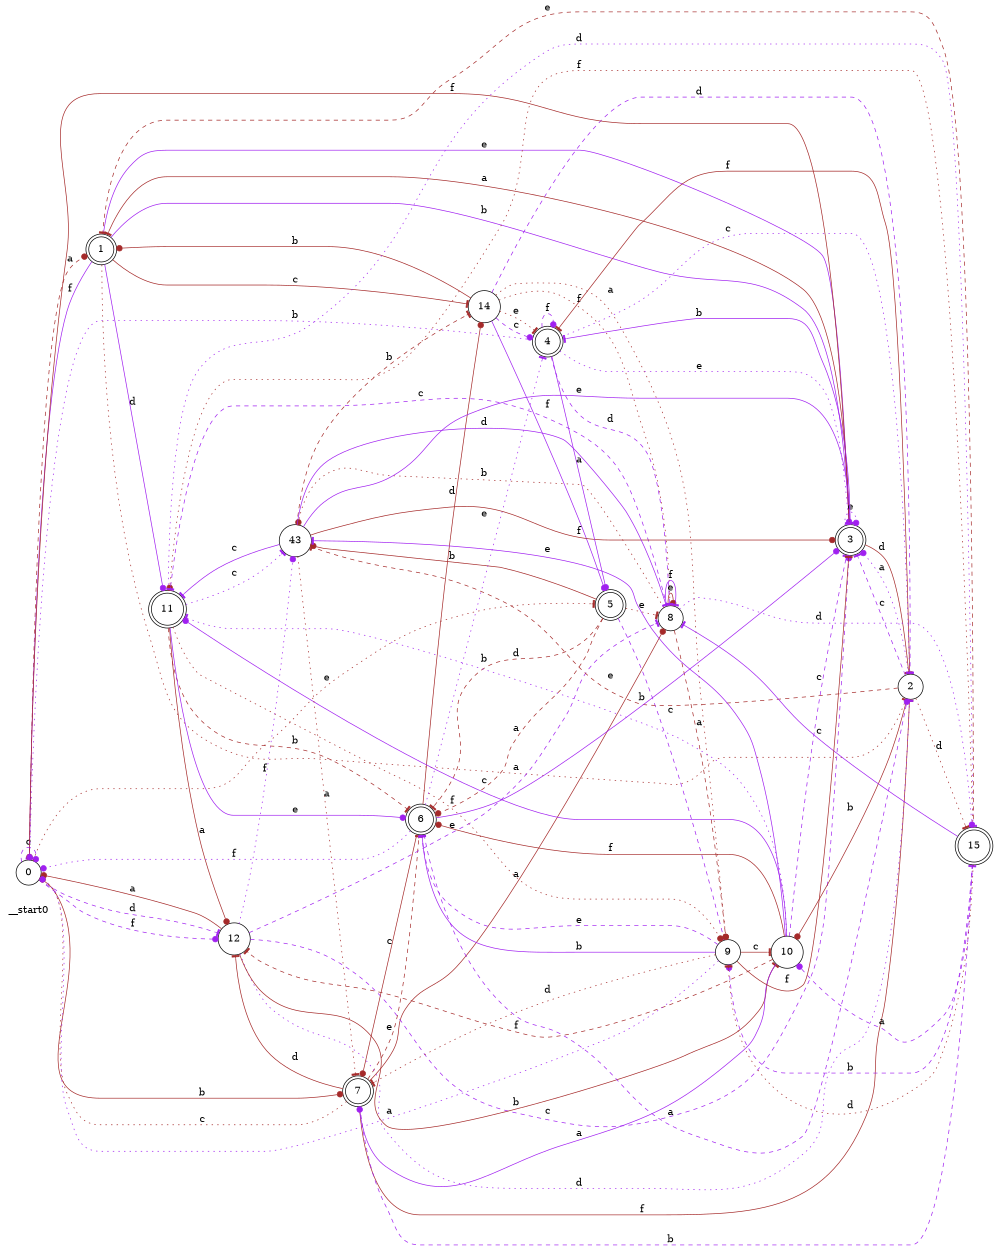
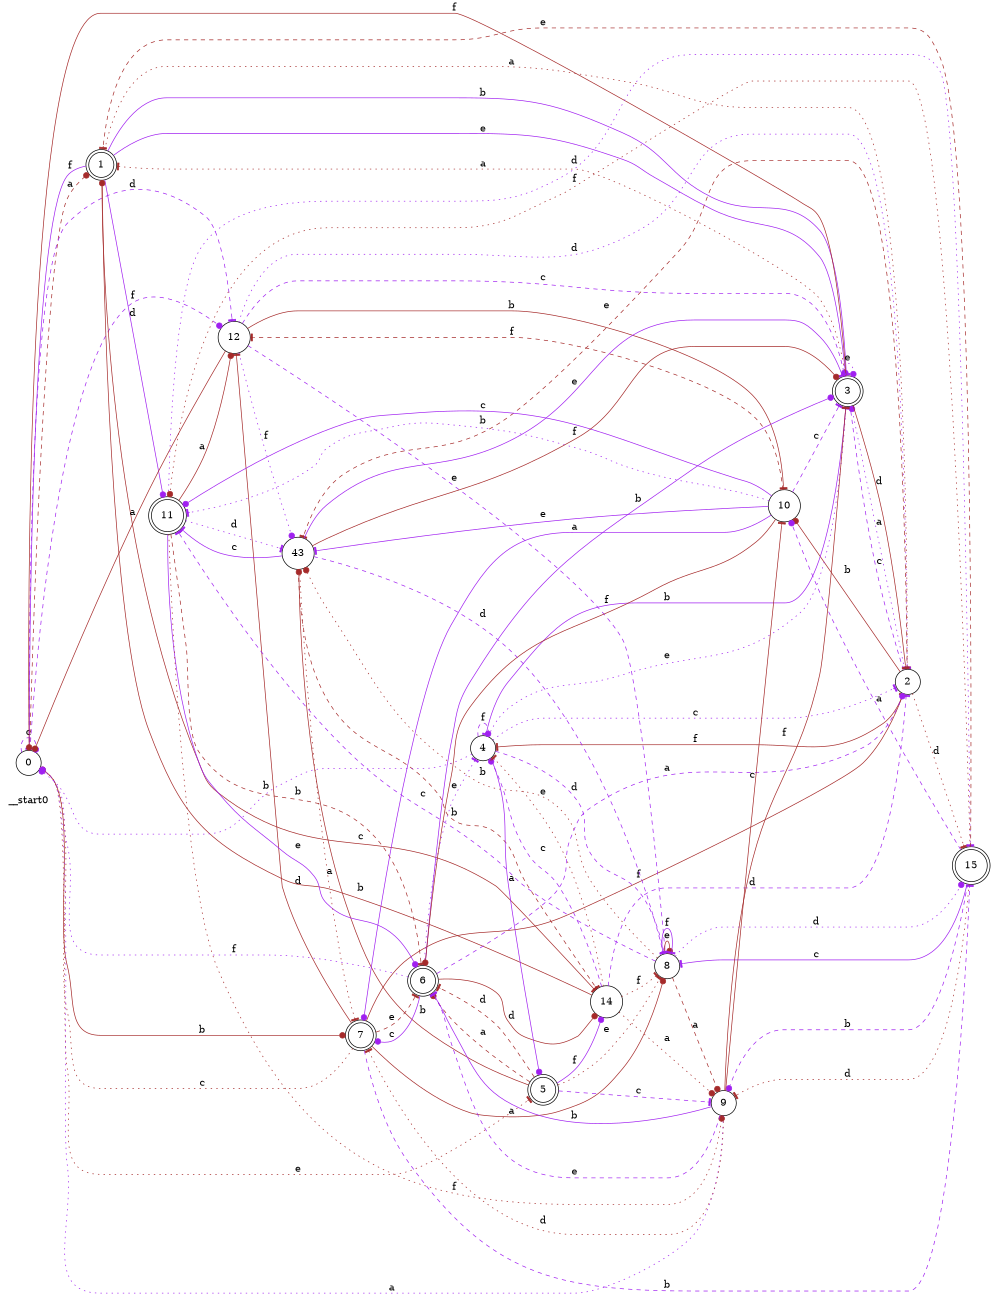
(572, 203) -> (528, 169)
(548, 342) -> (483, 748)
(505, 429) -> (550, 696)
(550, 452) -> (584, 1057)
(234, 573) -> (234, 525)
(390, 952) -> (408, 1027)
